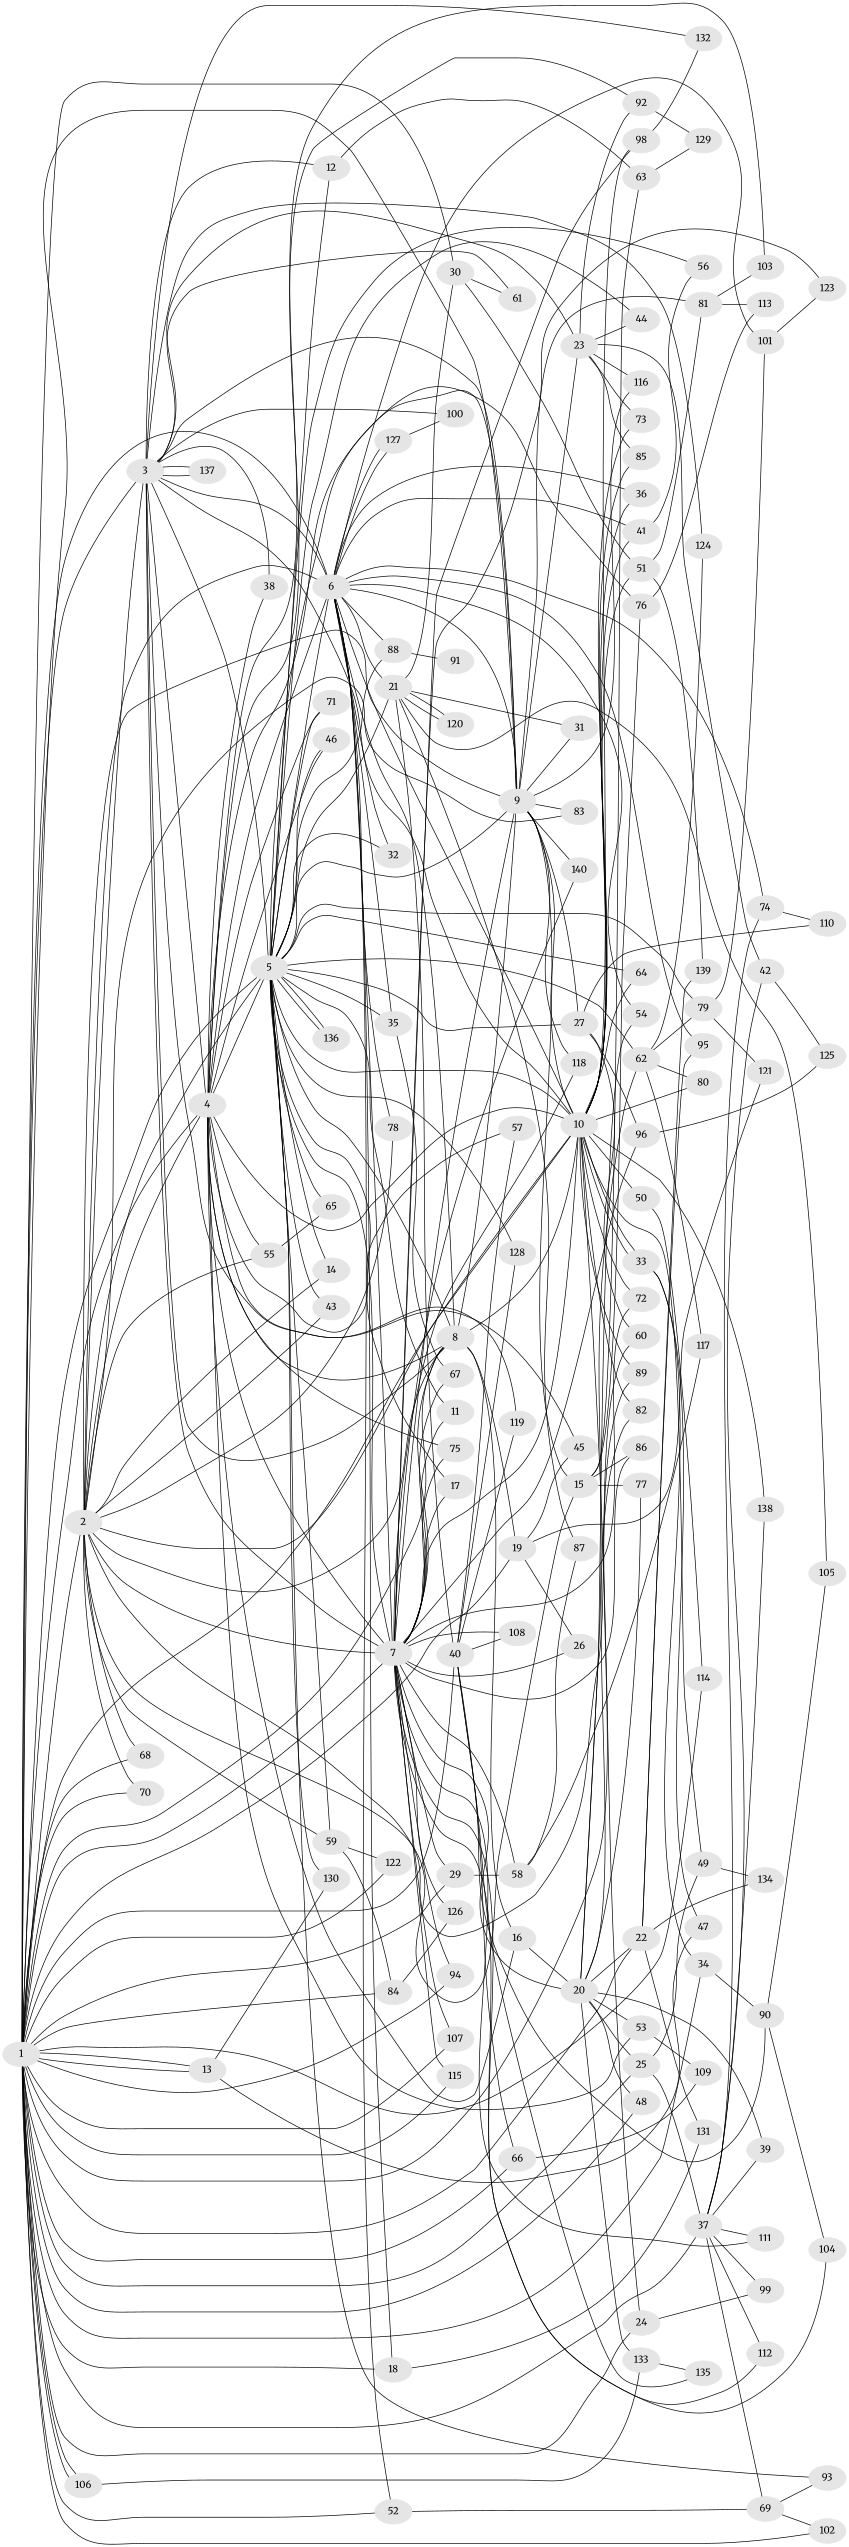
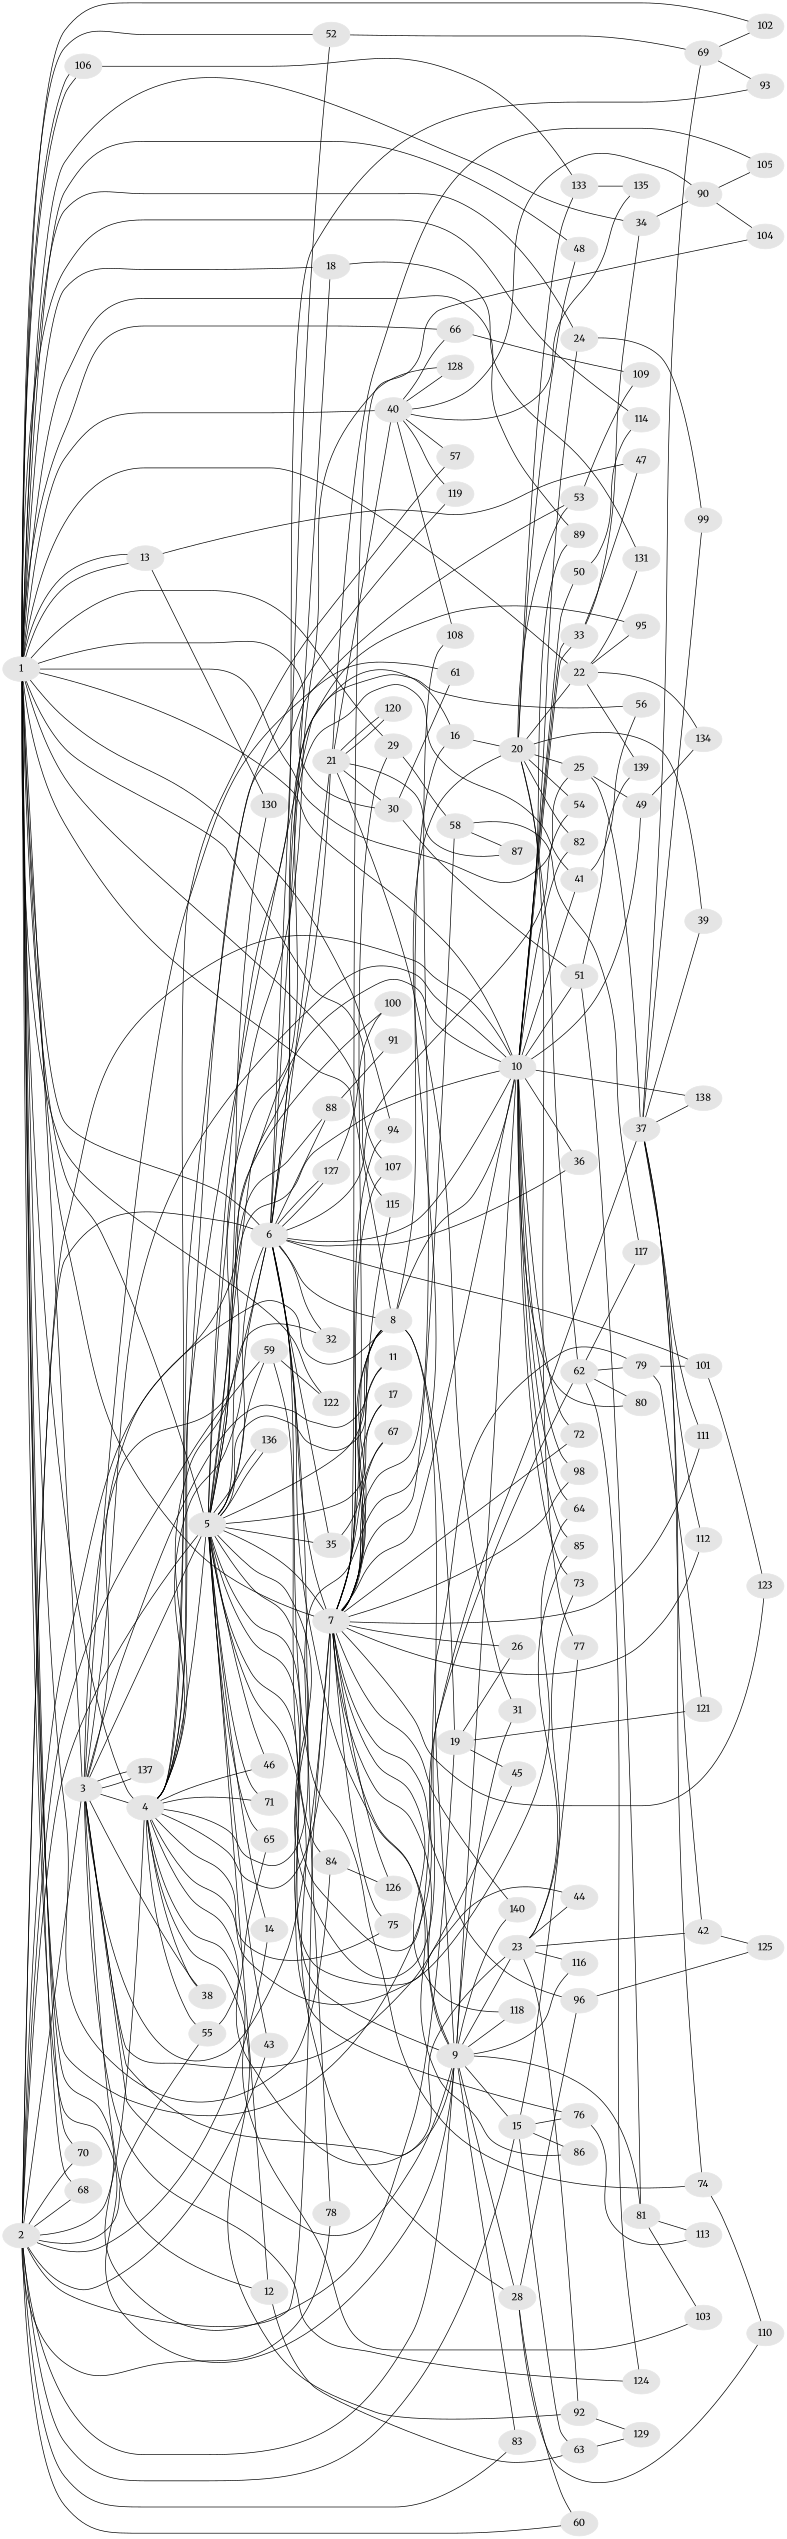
(703, 39) -> none
(434, 934) -> (475, 1909)
(579, 1024) -> (517, 2298)
(45, 1788) -> none
